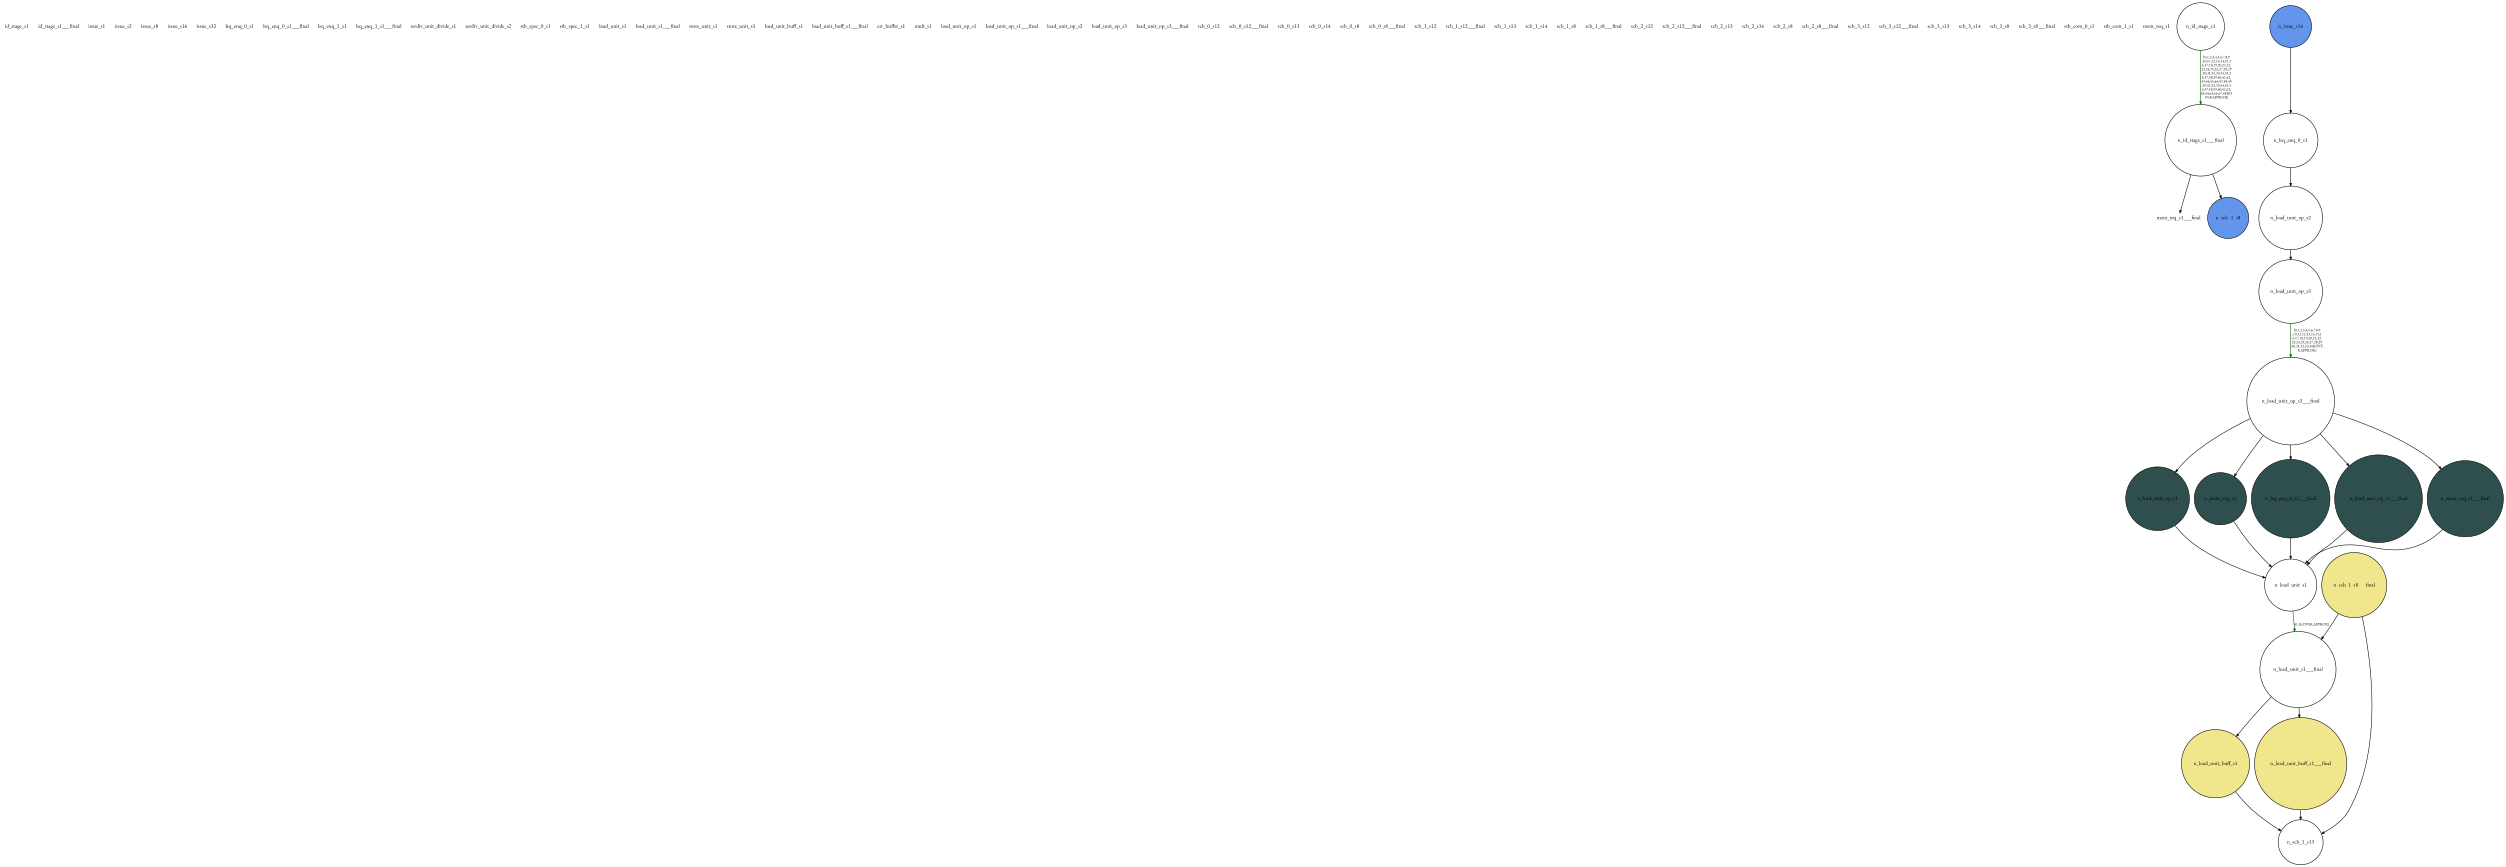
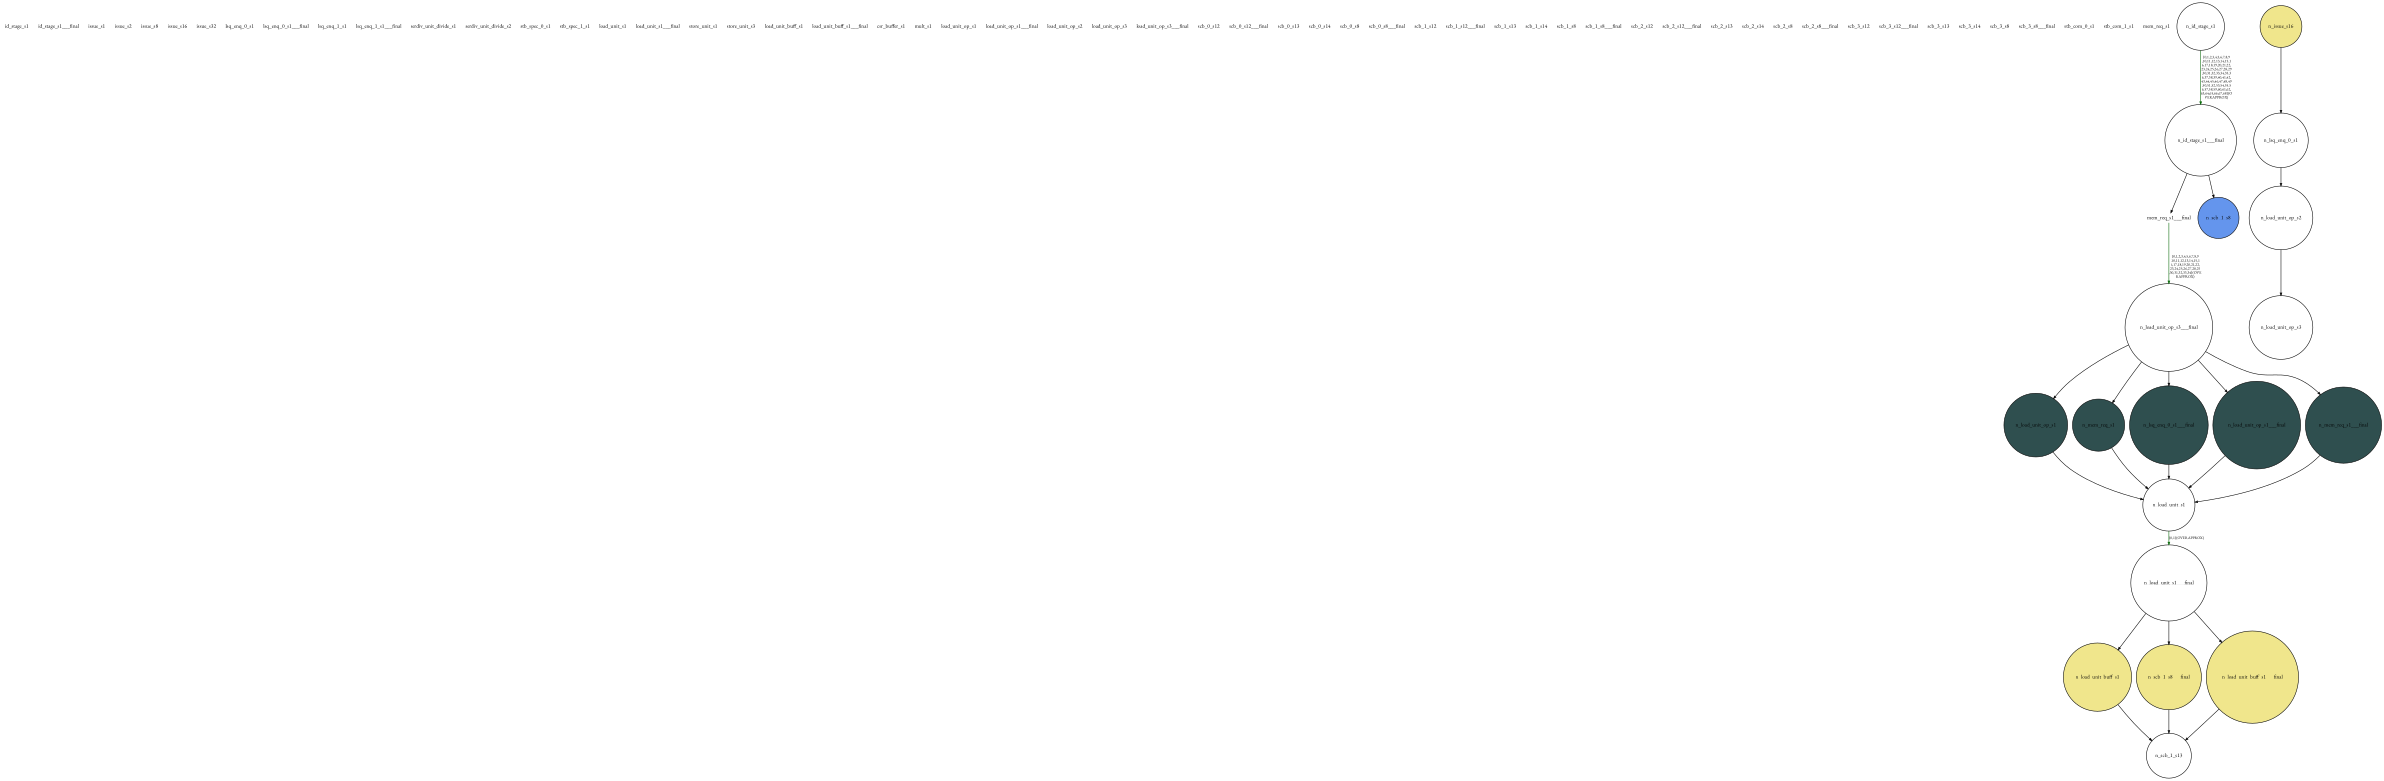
(2291, 27) -> (2281, 27)
(2291, 339) -> (2169, 252)
(2331, 626) -> (2169, 631)
